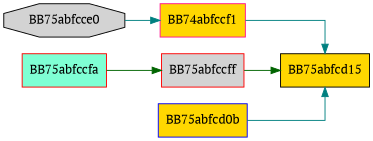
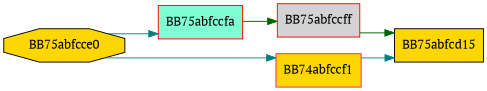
(64, 20) -> (64, 45)
none -> (128, 34)
(203, 120) -> none
